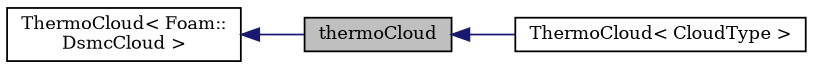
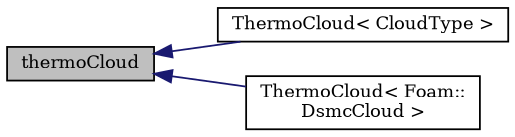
(282, 35) -> (209, 81)
